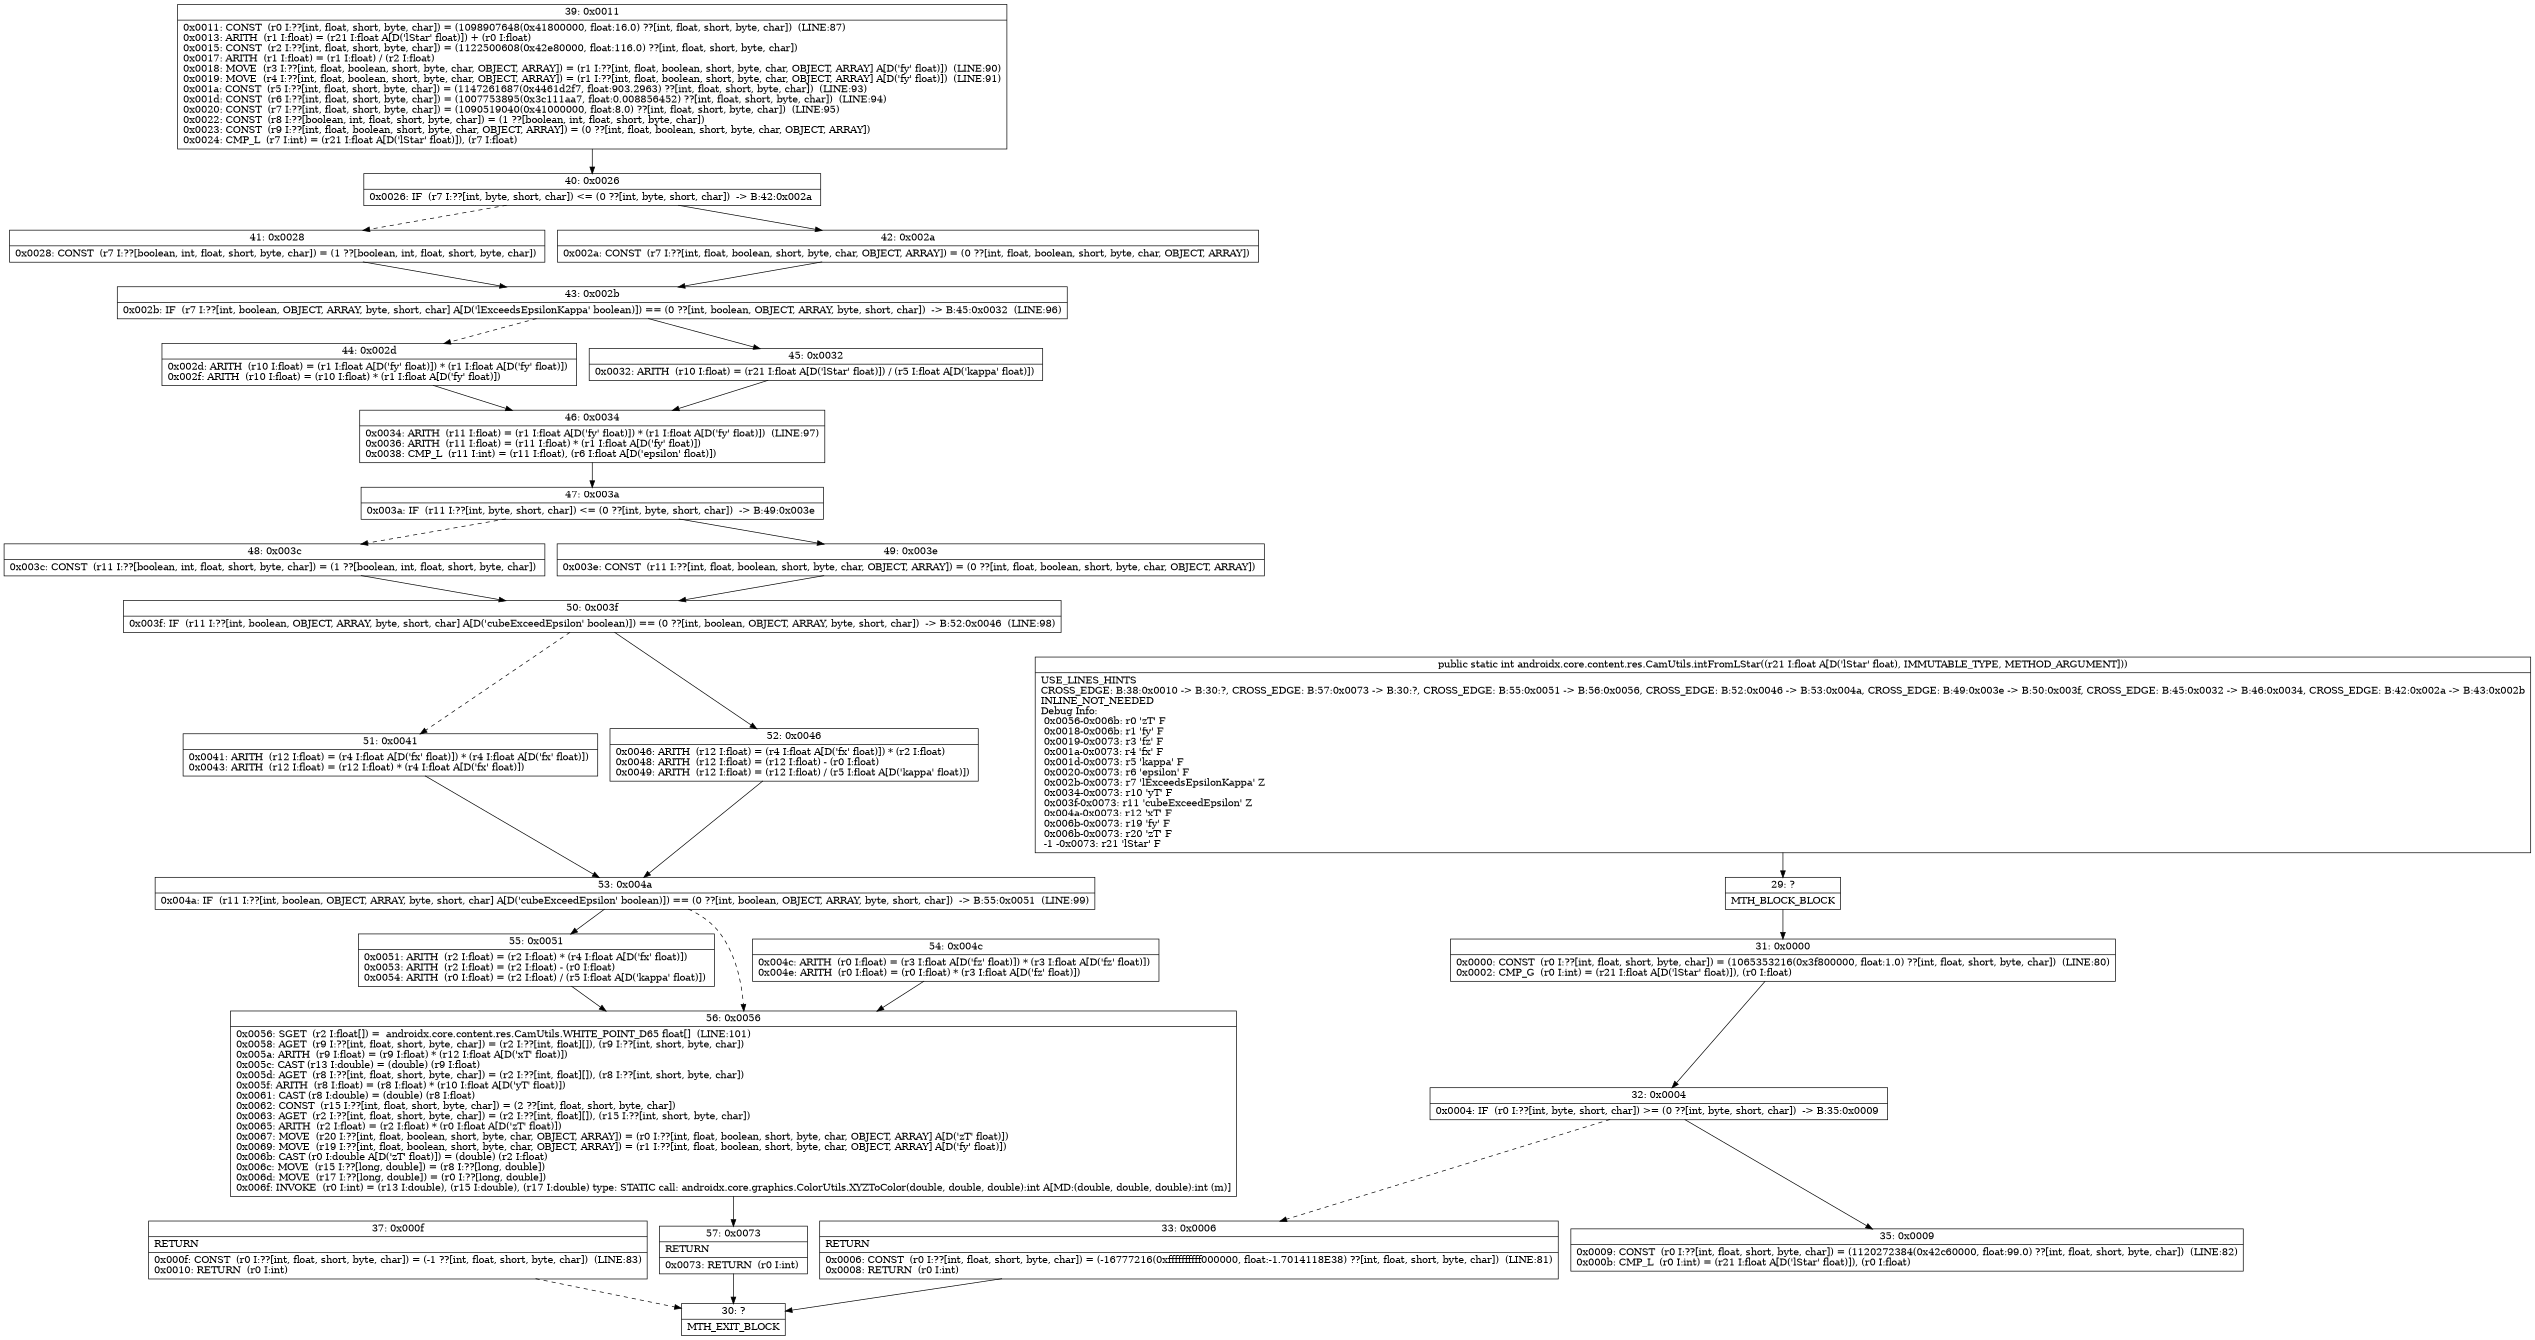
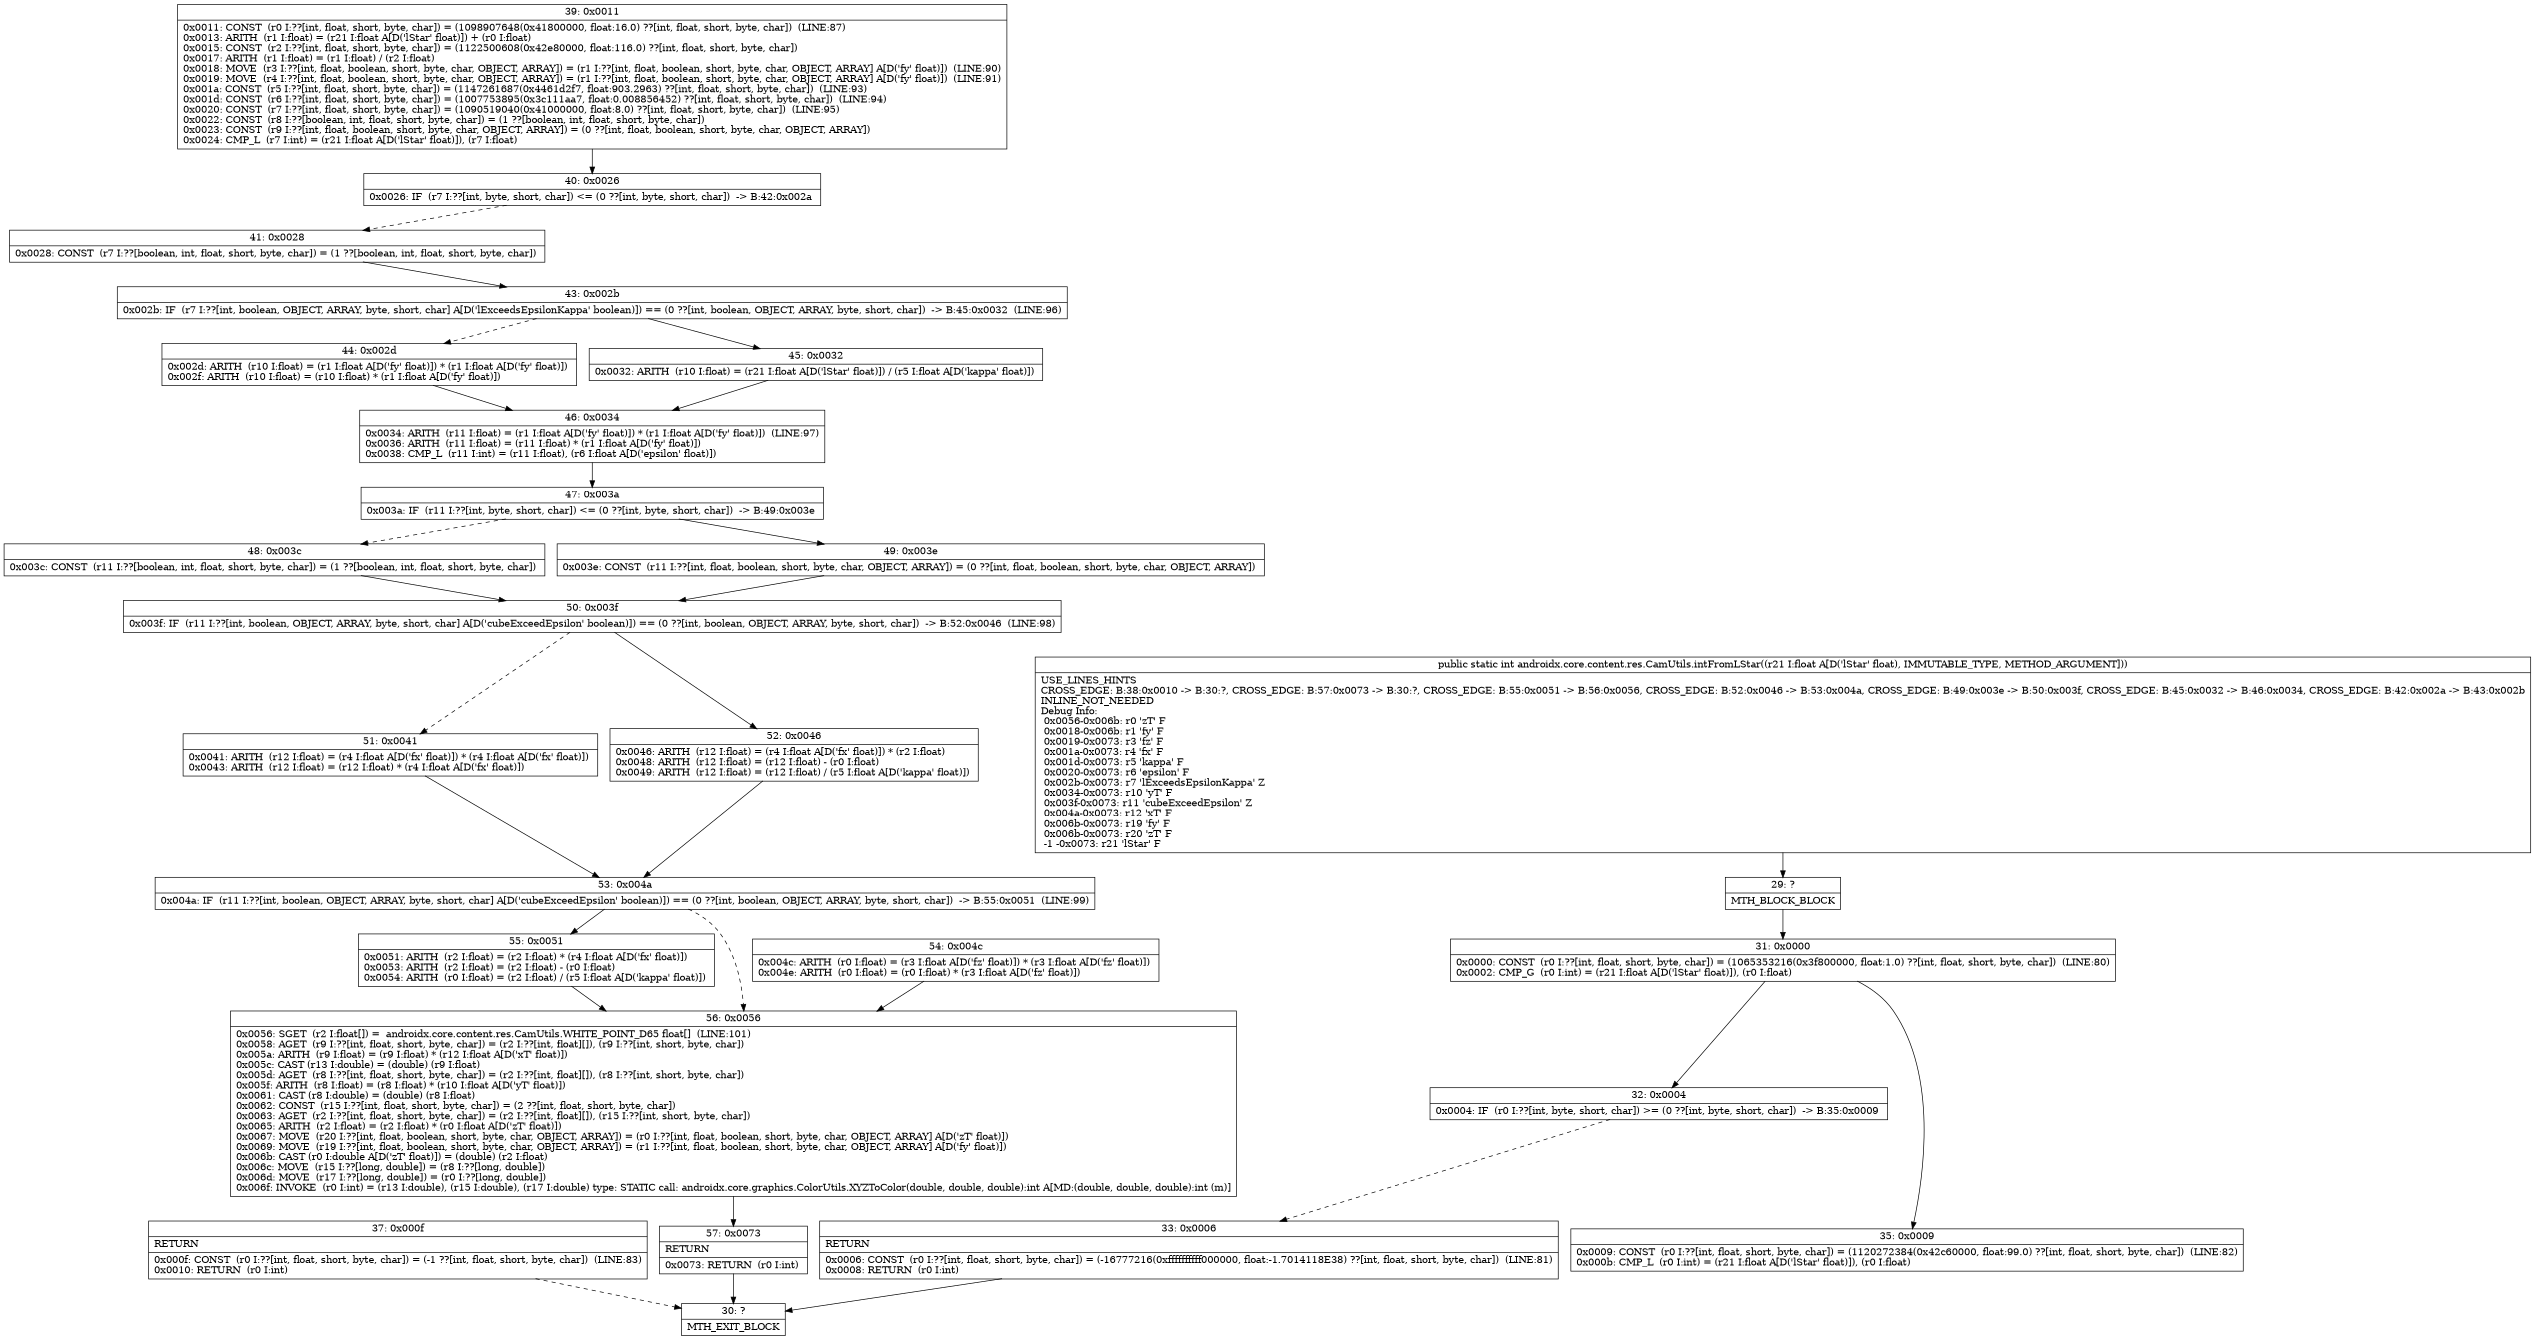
(908, 246) -> none
(1776, 1173) -> (1921, 1090)
